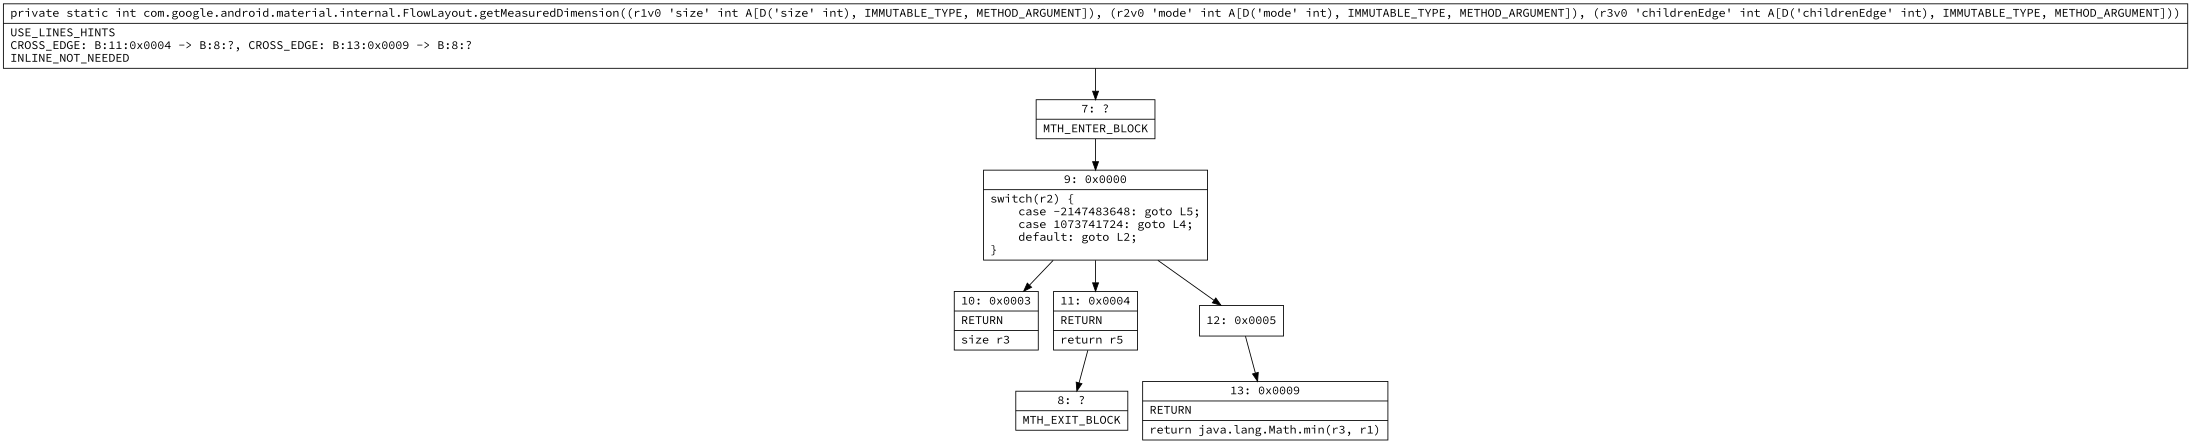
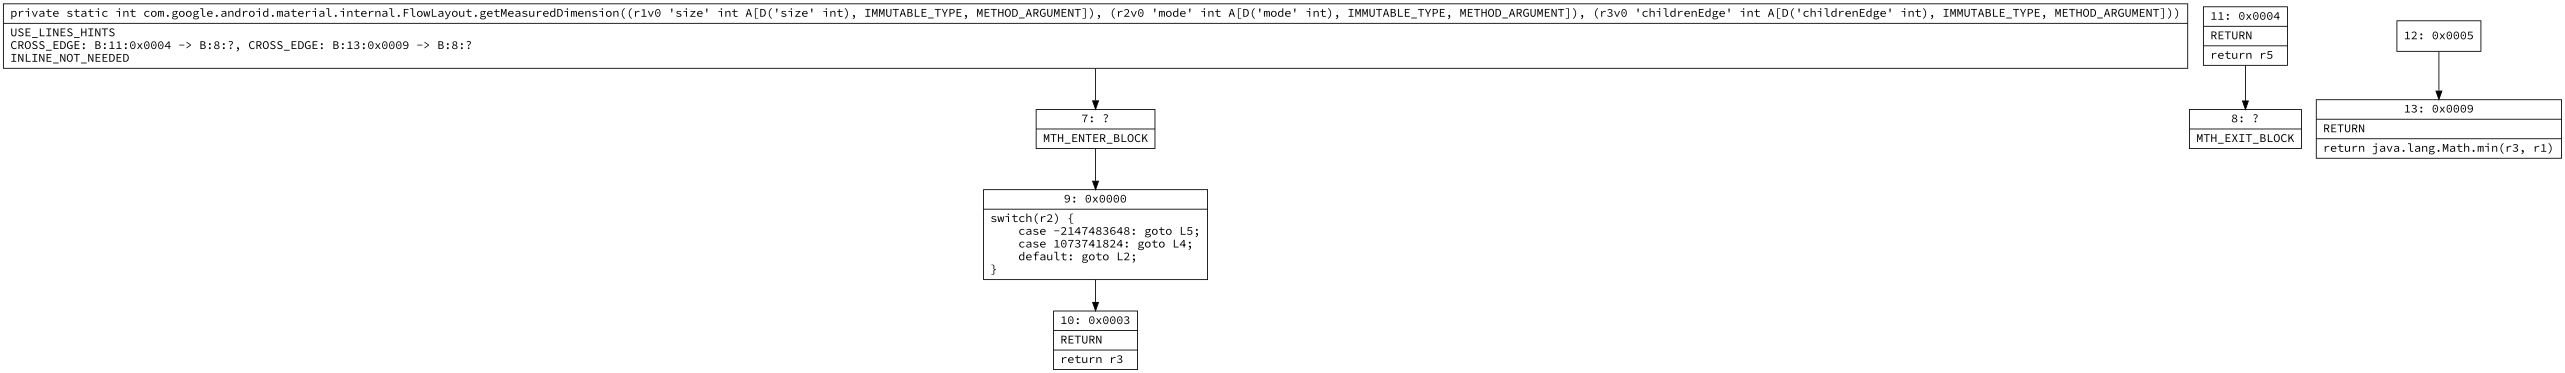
(1092, 224) -> (1092, 244)
(1096, 272) -> none
(1186, 280) -> none
(986, 340) -> (1092, 359)
